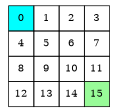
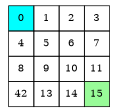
(21, 94) -> (21, 94)
